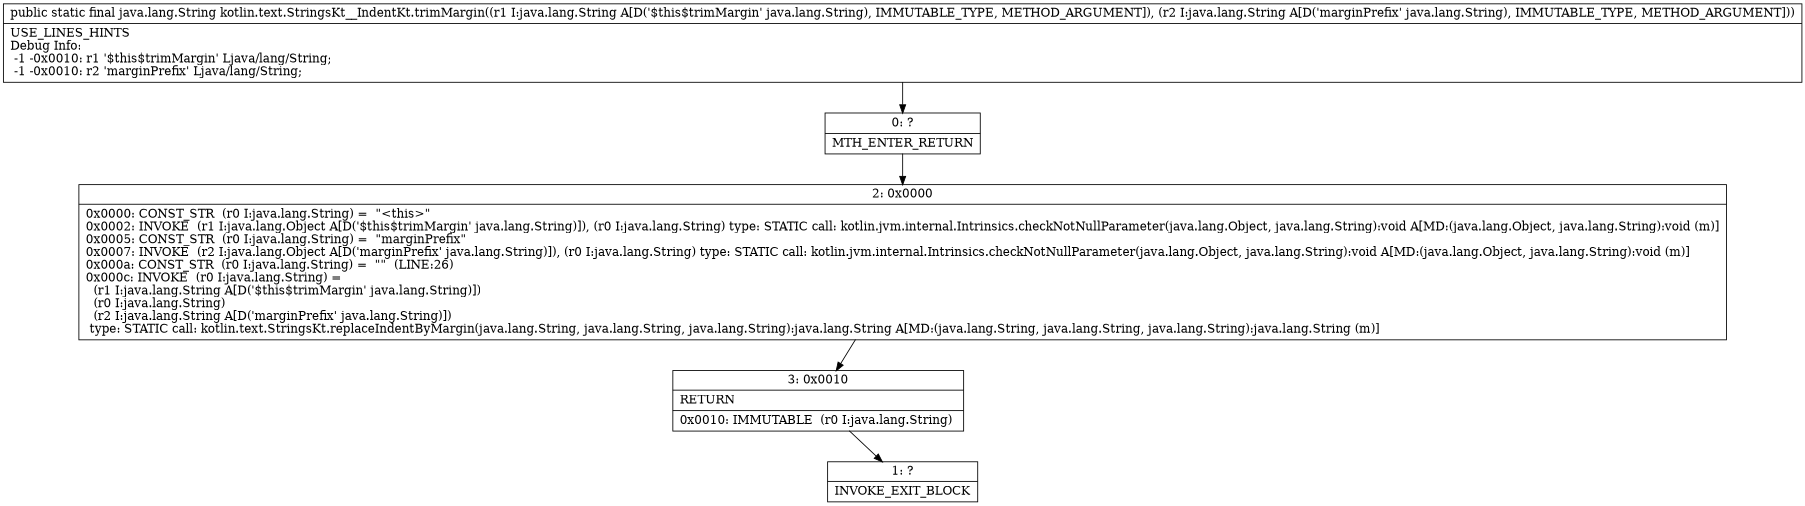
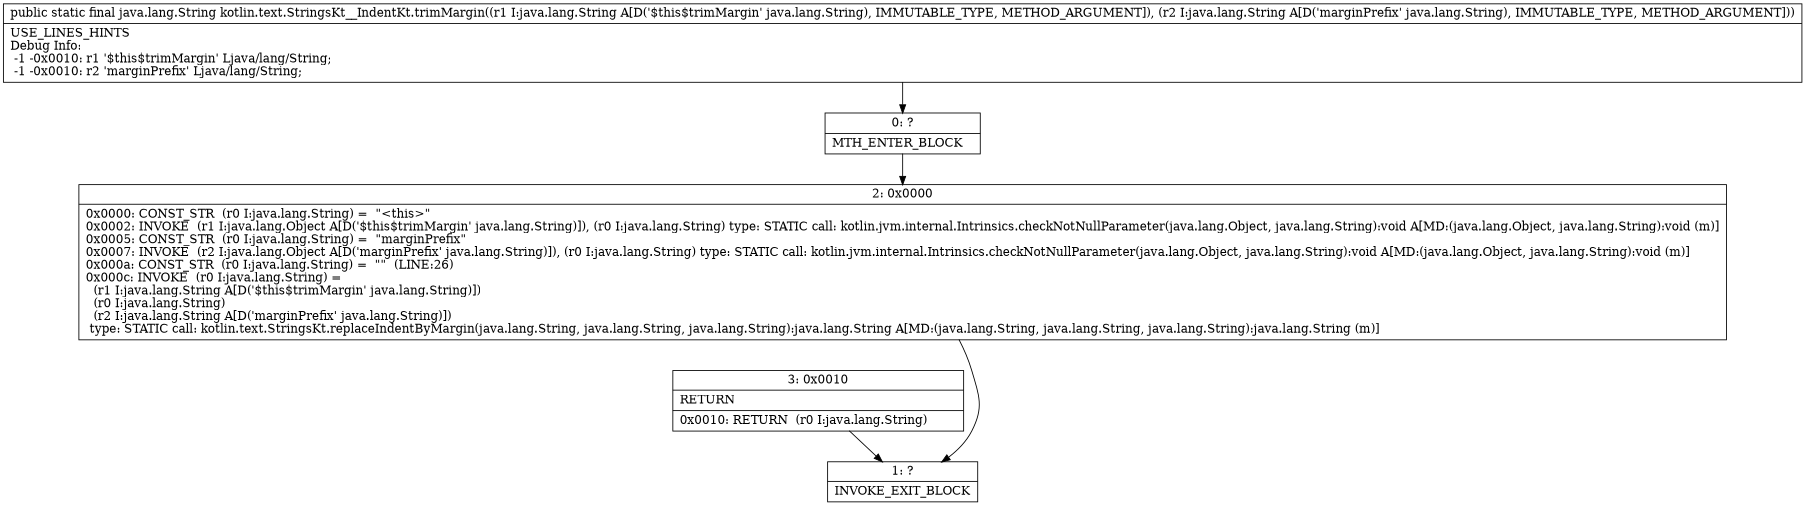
(903, 143) -> (898, 143)
(848, 352) -> (979, 402)
(818, 420) -> (805, 420)
